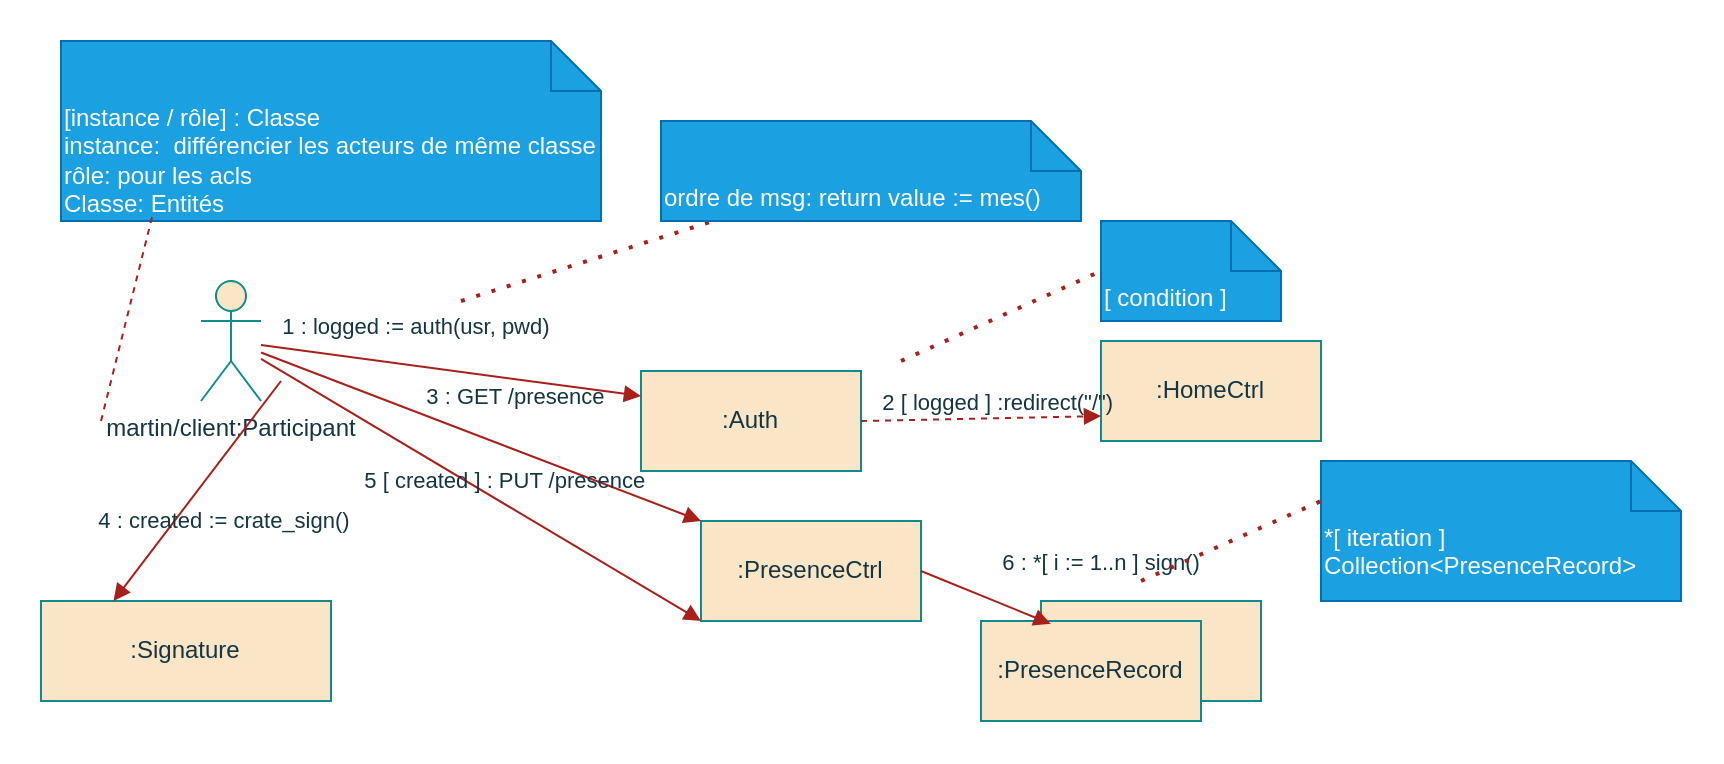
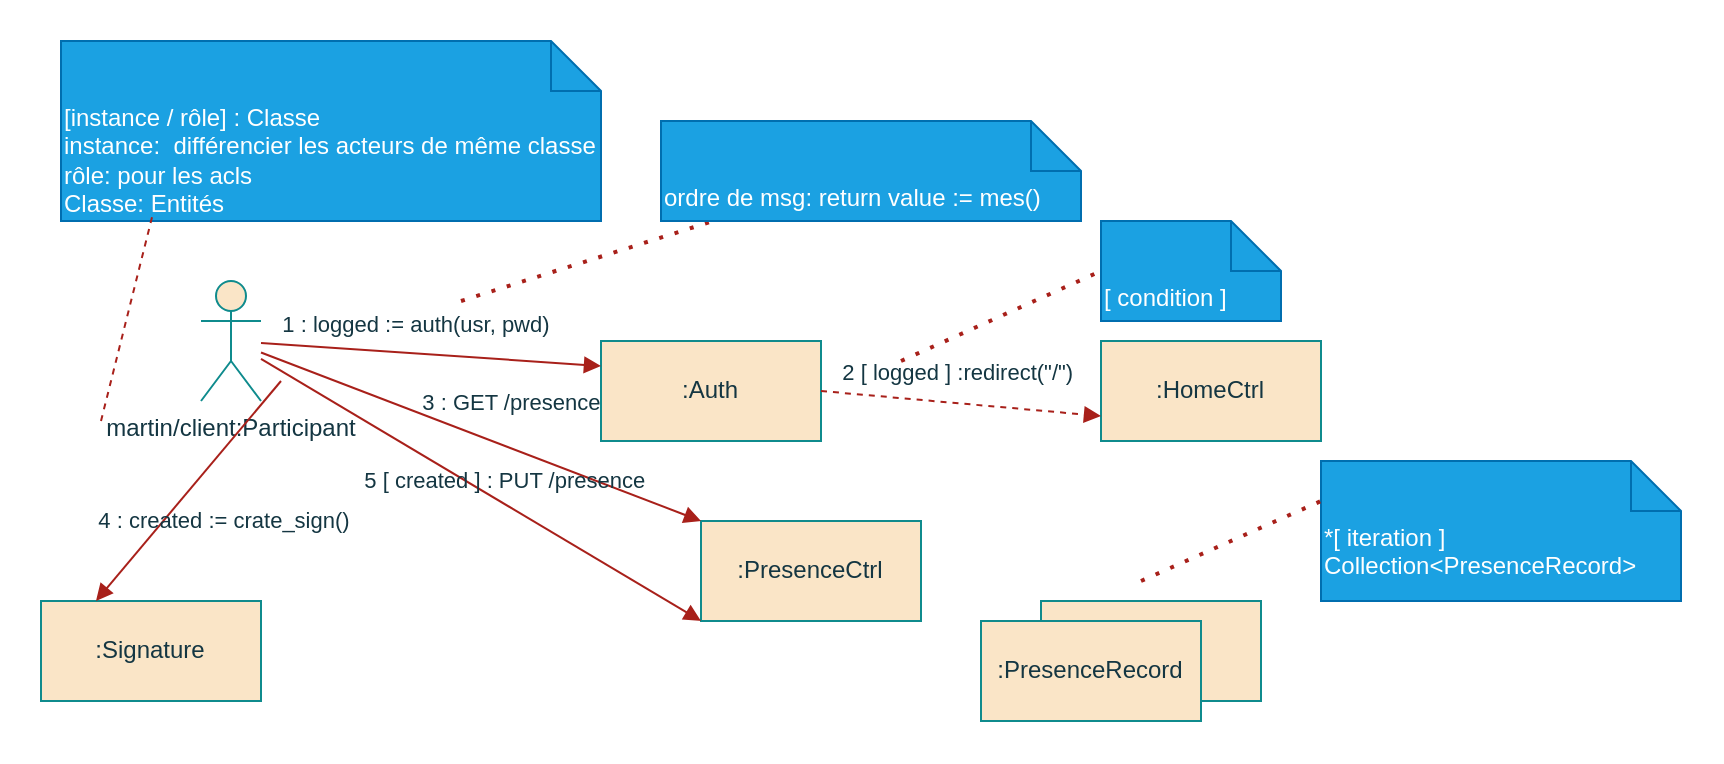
(751, 421) -> (711, 391)
(978, 594) -> none
(186, 651) -> (151, 651)
